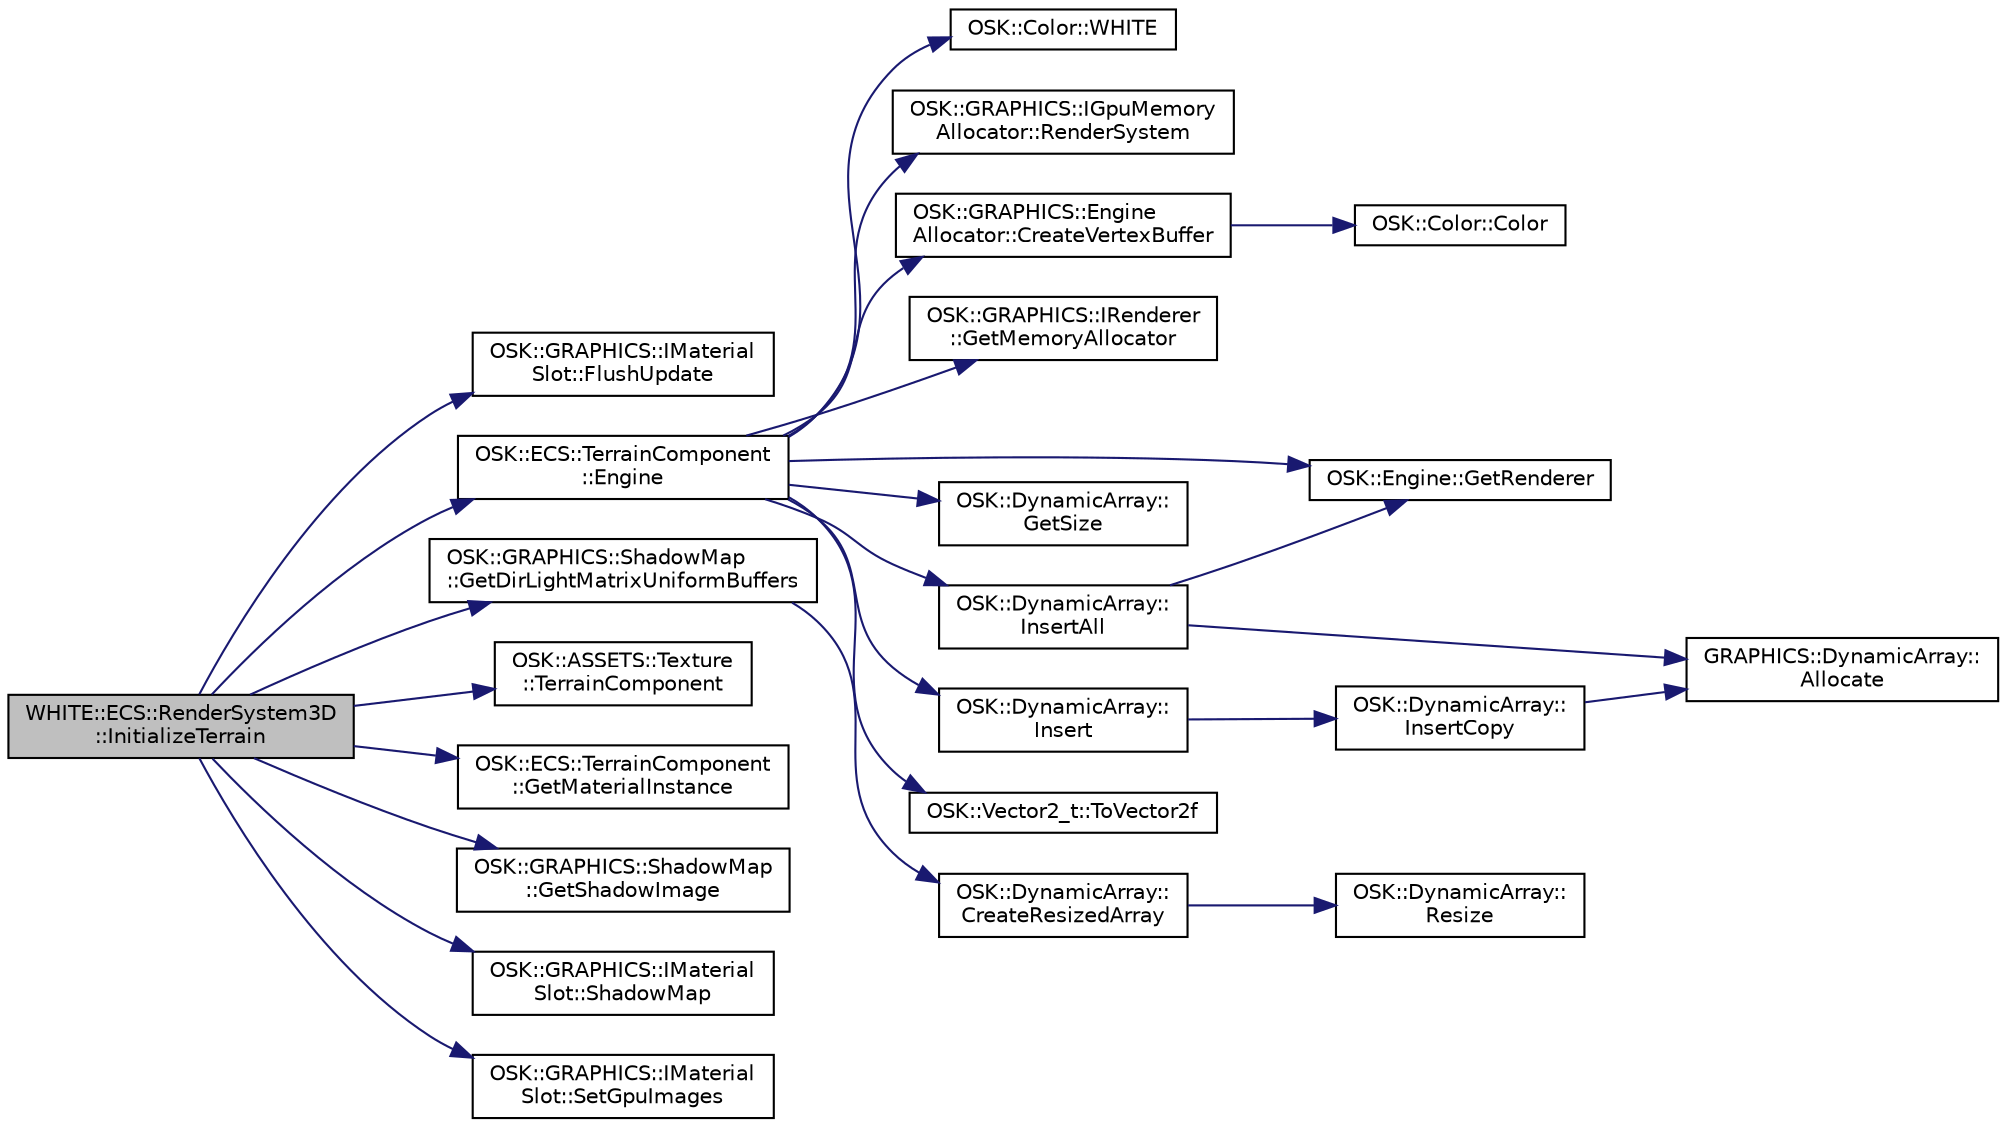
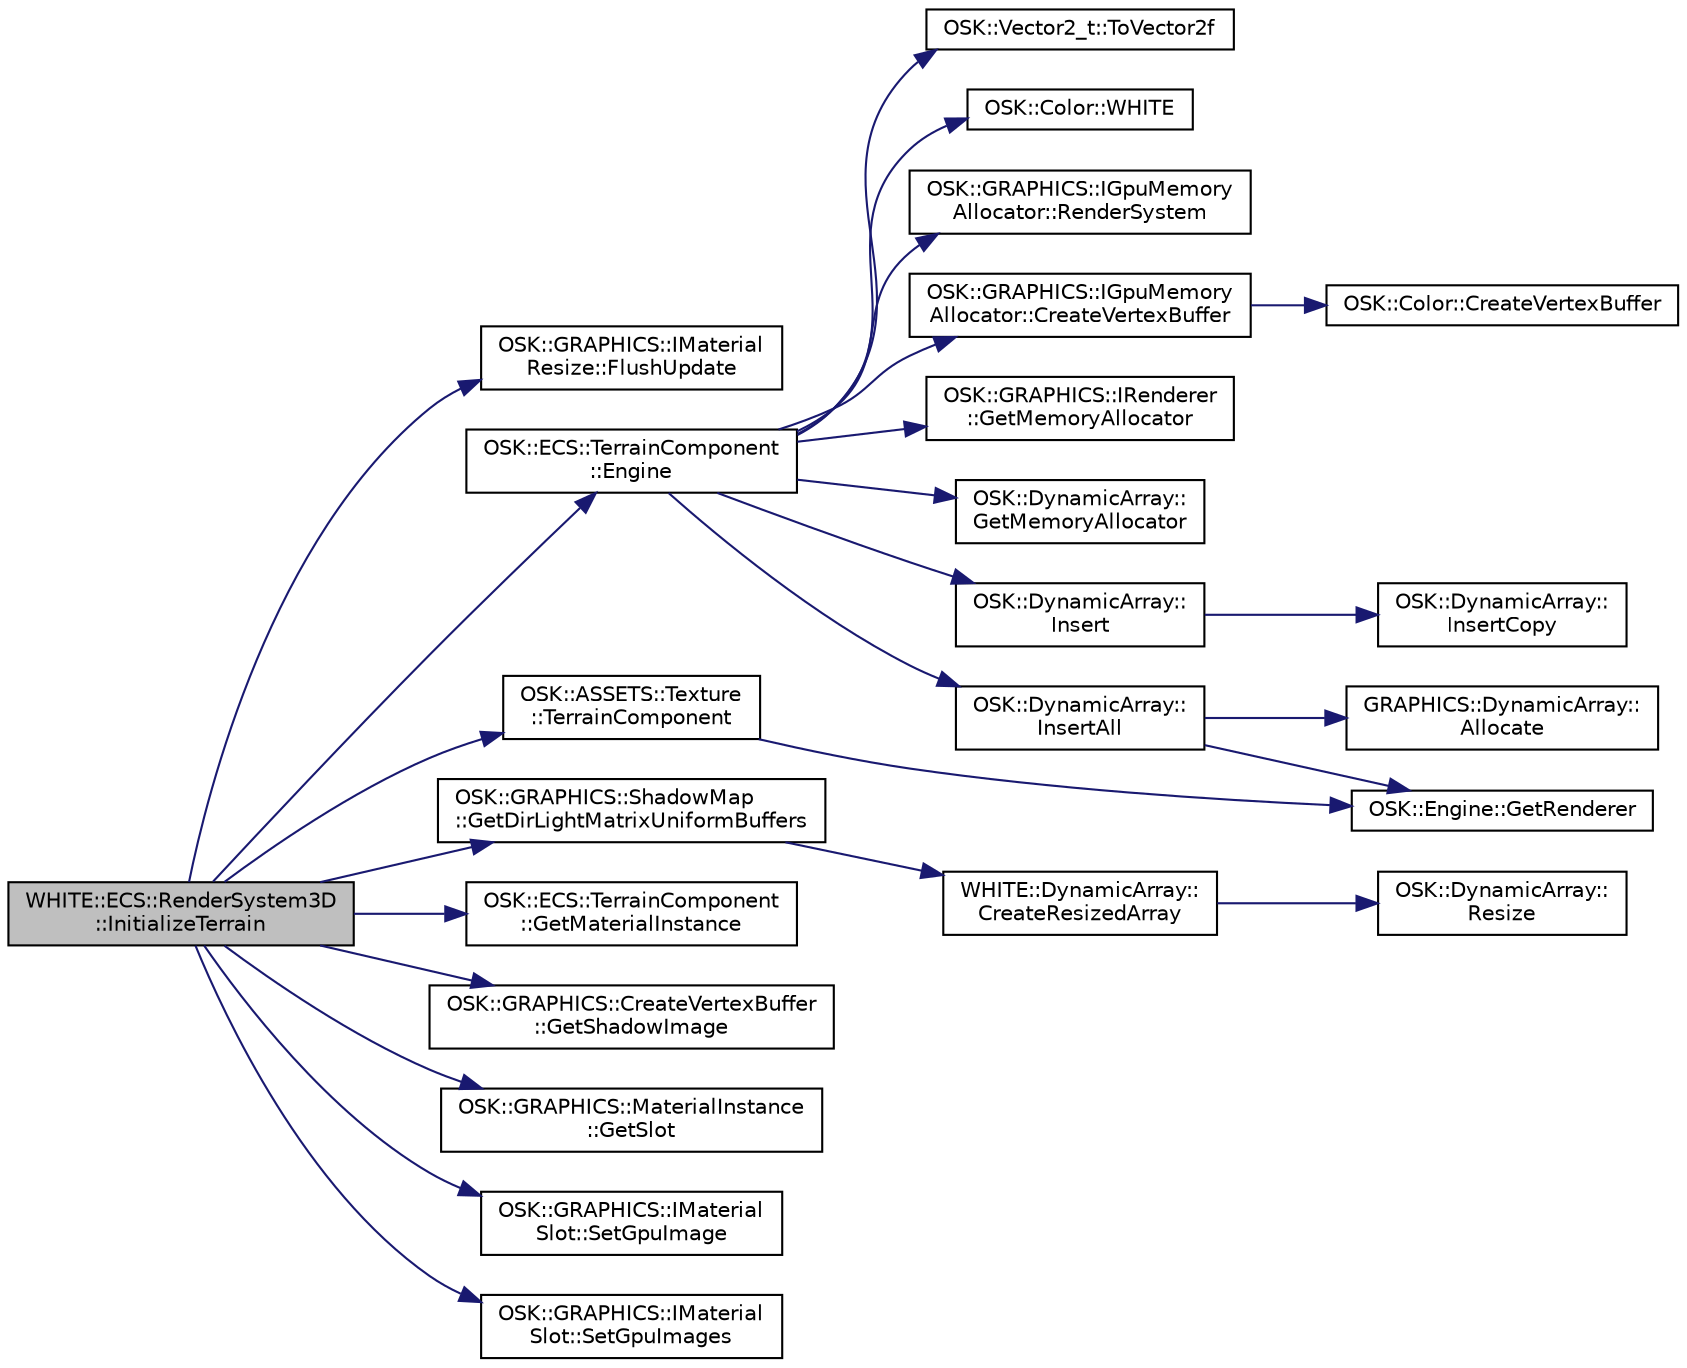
(1063, 225) -> (1080, 305)
(1460, 225) -> (1502, 305)
(623, 364) -> (632, 358)
(1038, 457) -> (1043, 785)
(1063, 514) -> (1080, 512)
(1625, 697) -> none
(623, 880) -> (632, 1017)
(1063, 905) -> (1080, 903)
(623, 983) -> (632, 1223)
none -> (632, 1120)
